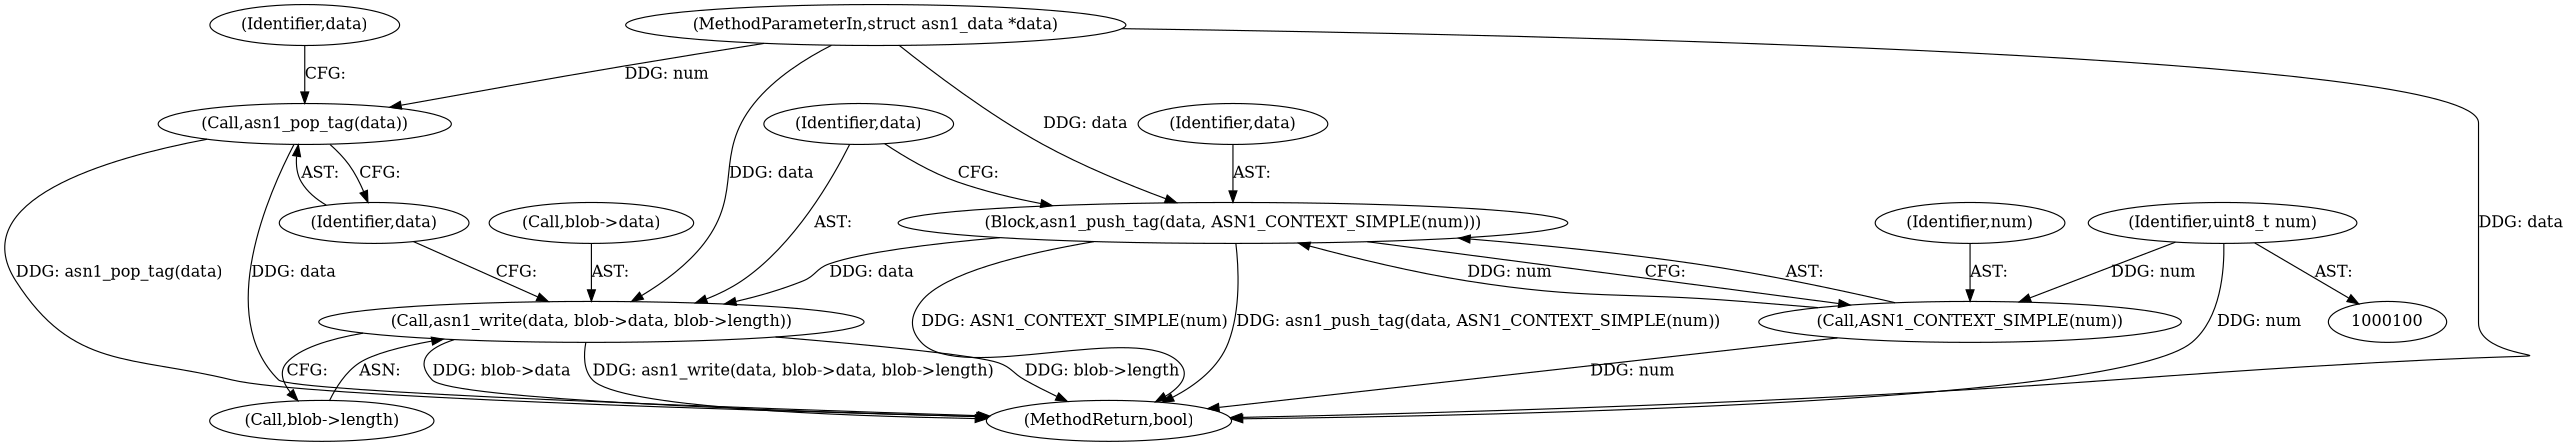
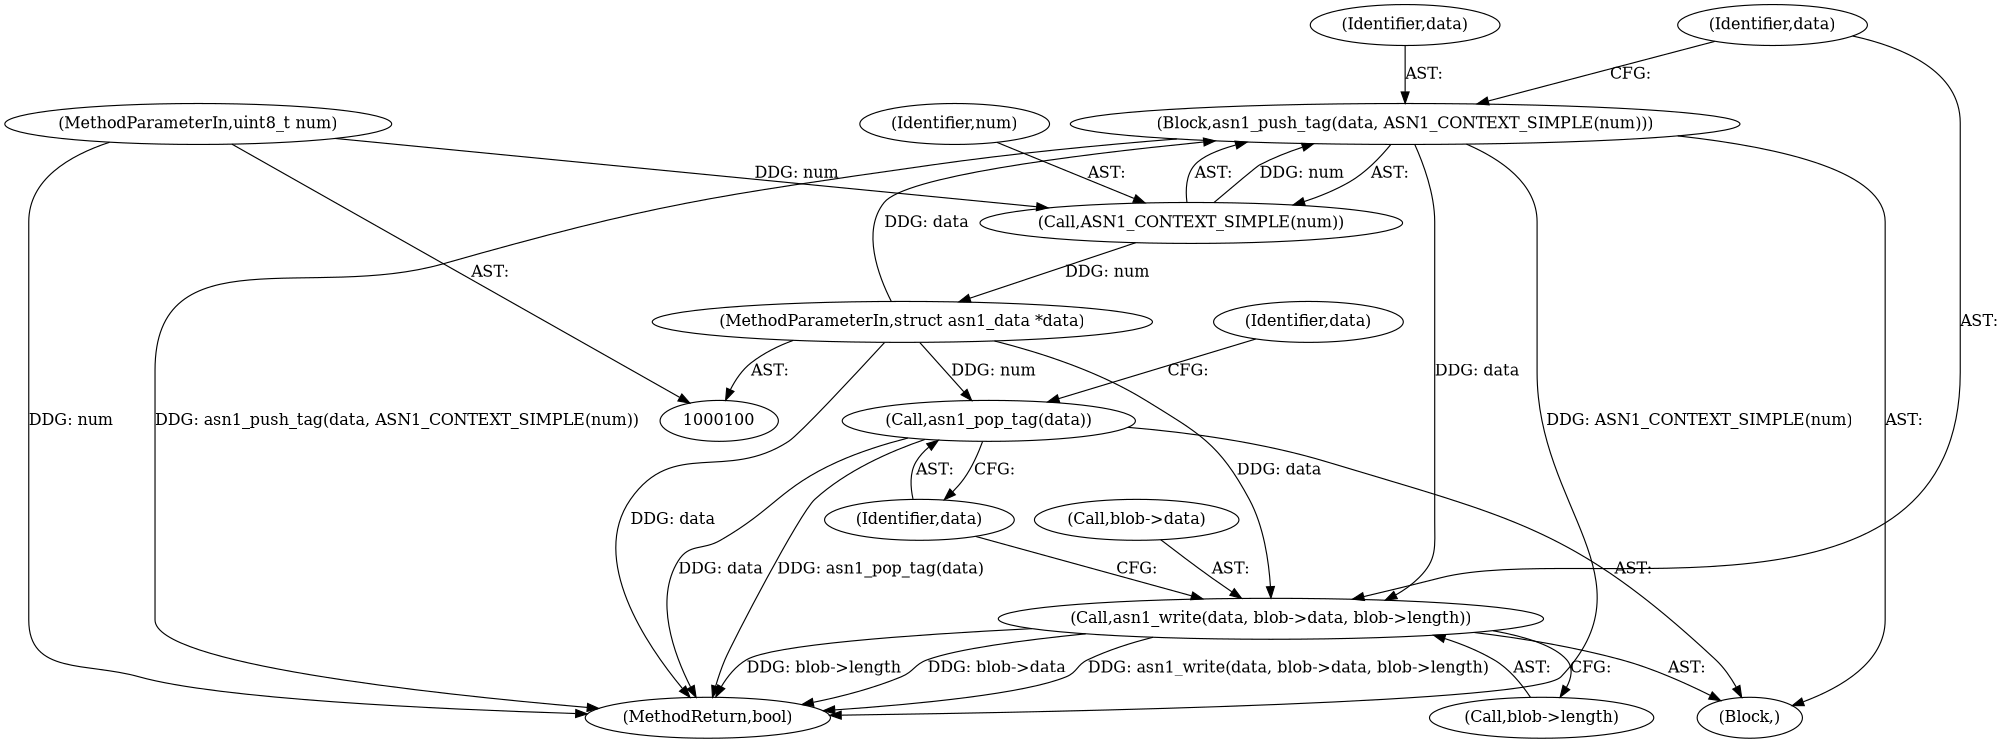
(2223, 223) -> (198, 124)
(1668, 272) -> (1393, 173)
none -> (757, 359)
(383, 371) -> (1535, 668)
(1528, 373) -> (1053, 270)
none -> (1750, 718)
